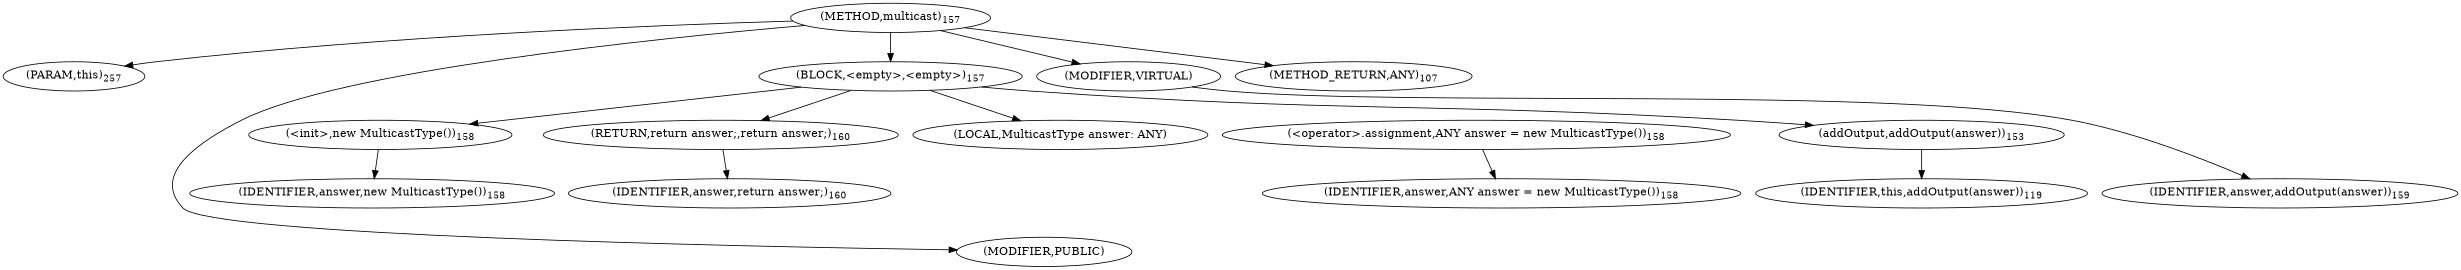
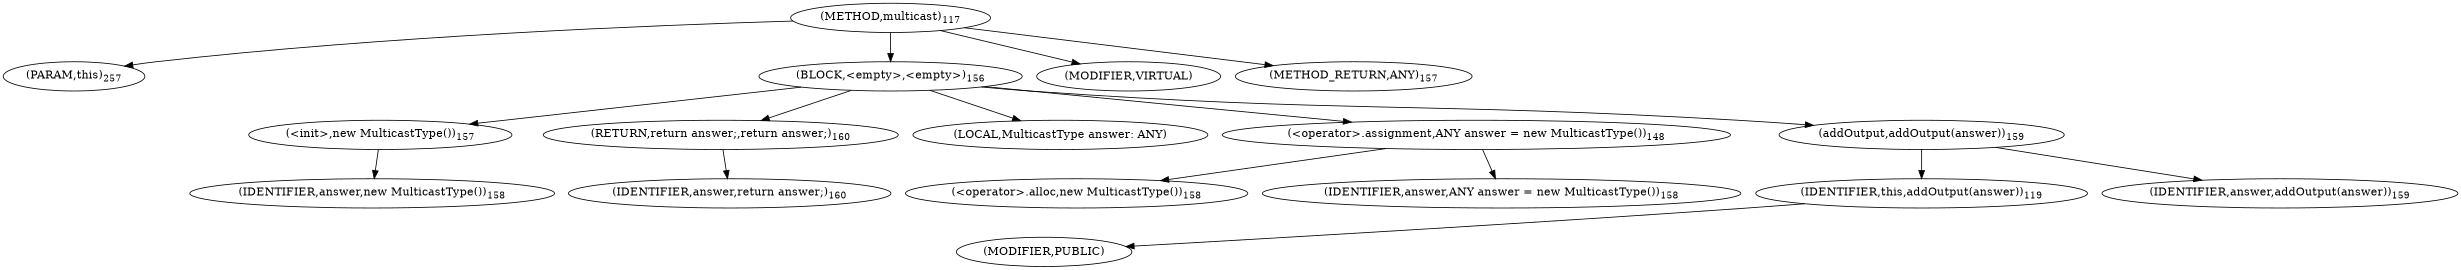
(952, 17) -> (952, 17)
(976, 75) -> (976, 75)
(1429, 75) -> (1429, 75)
(1722, 100) -> (2095, 163)
none -> (1164, 104)
(466, 134) -> (466, 134)
(1656, 134) -> (1656, 134)
(2015, 134) -> (2015, 134)
none -> (1077, 193)
(217, 218) -> (1470, 226)
